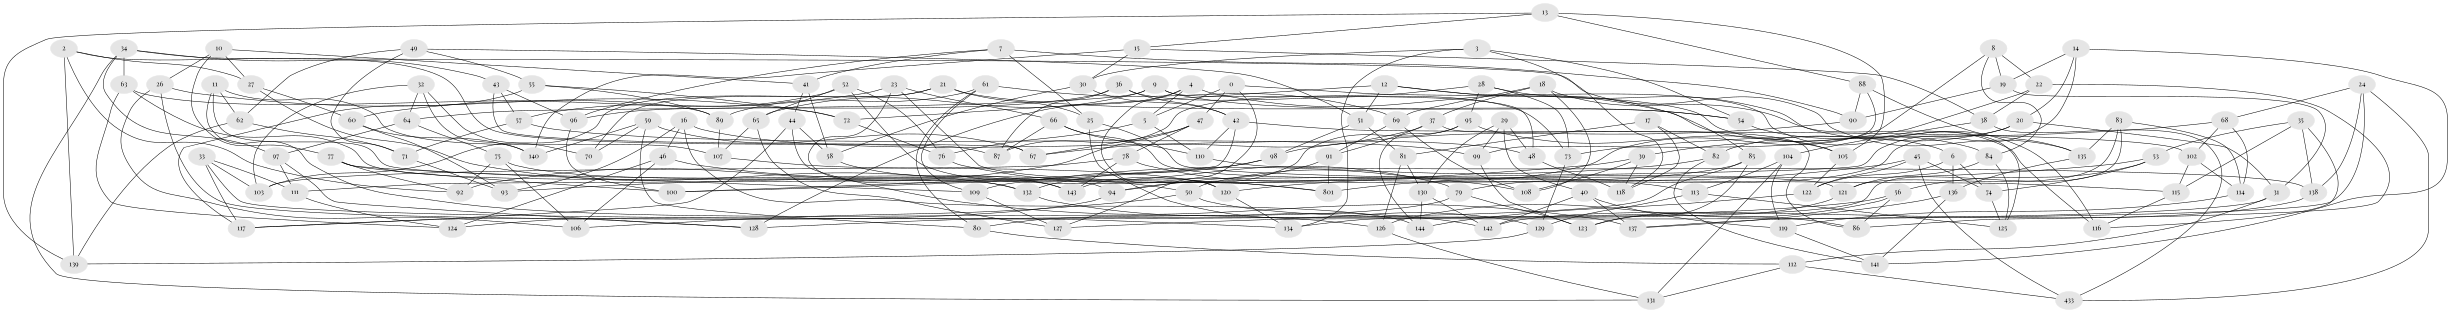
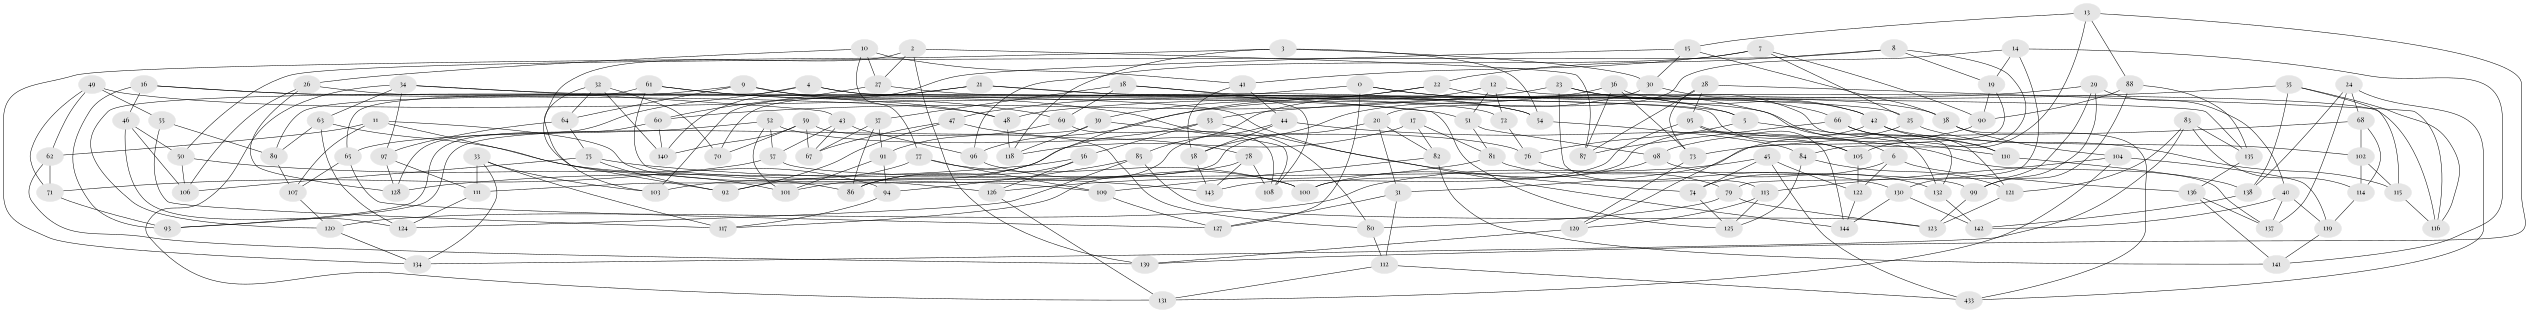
(647, 93) -> none
(1328, 192) -> (786, 192)
